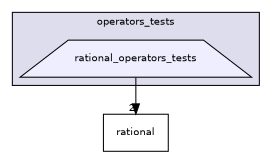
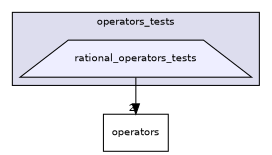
(136, 133) -> (136, 133)
